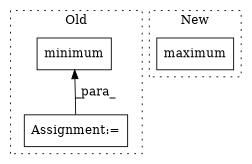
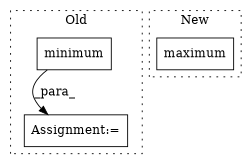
(75, 97) -> (33, 88)
